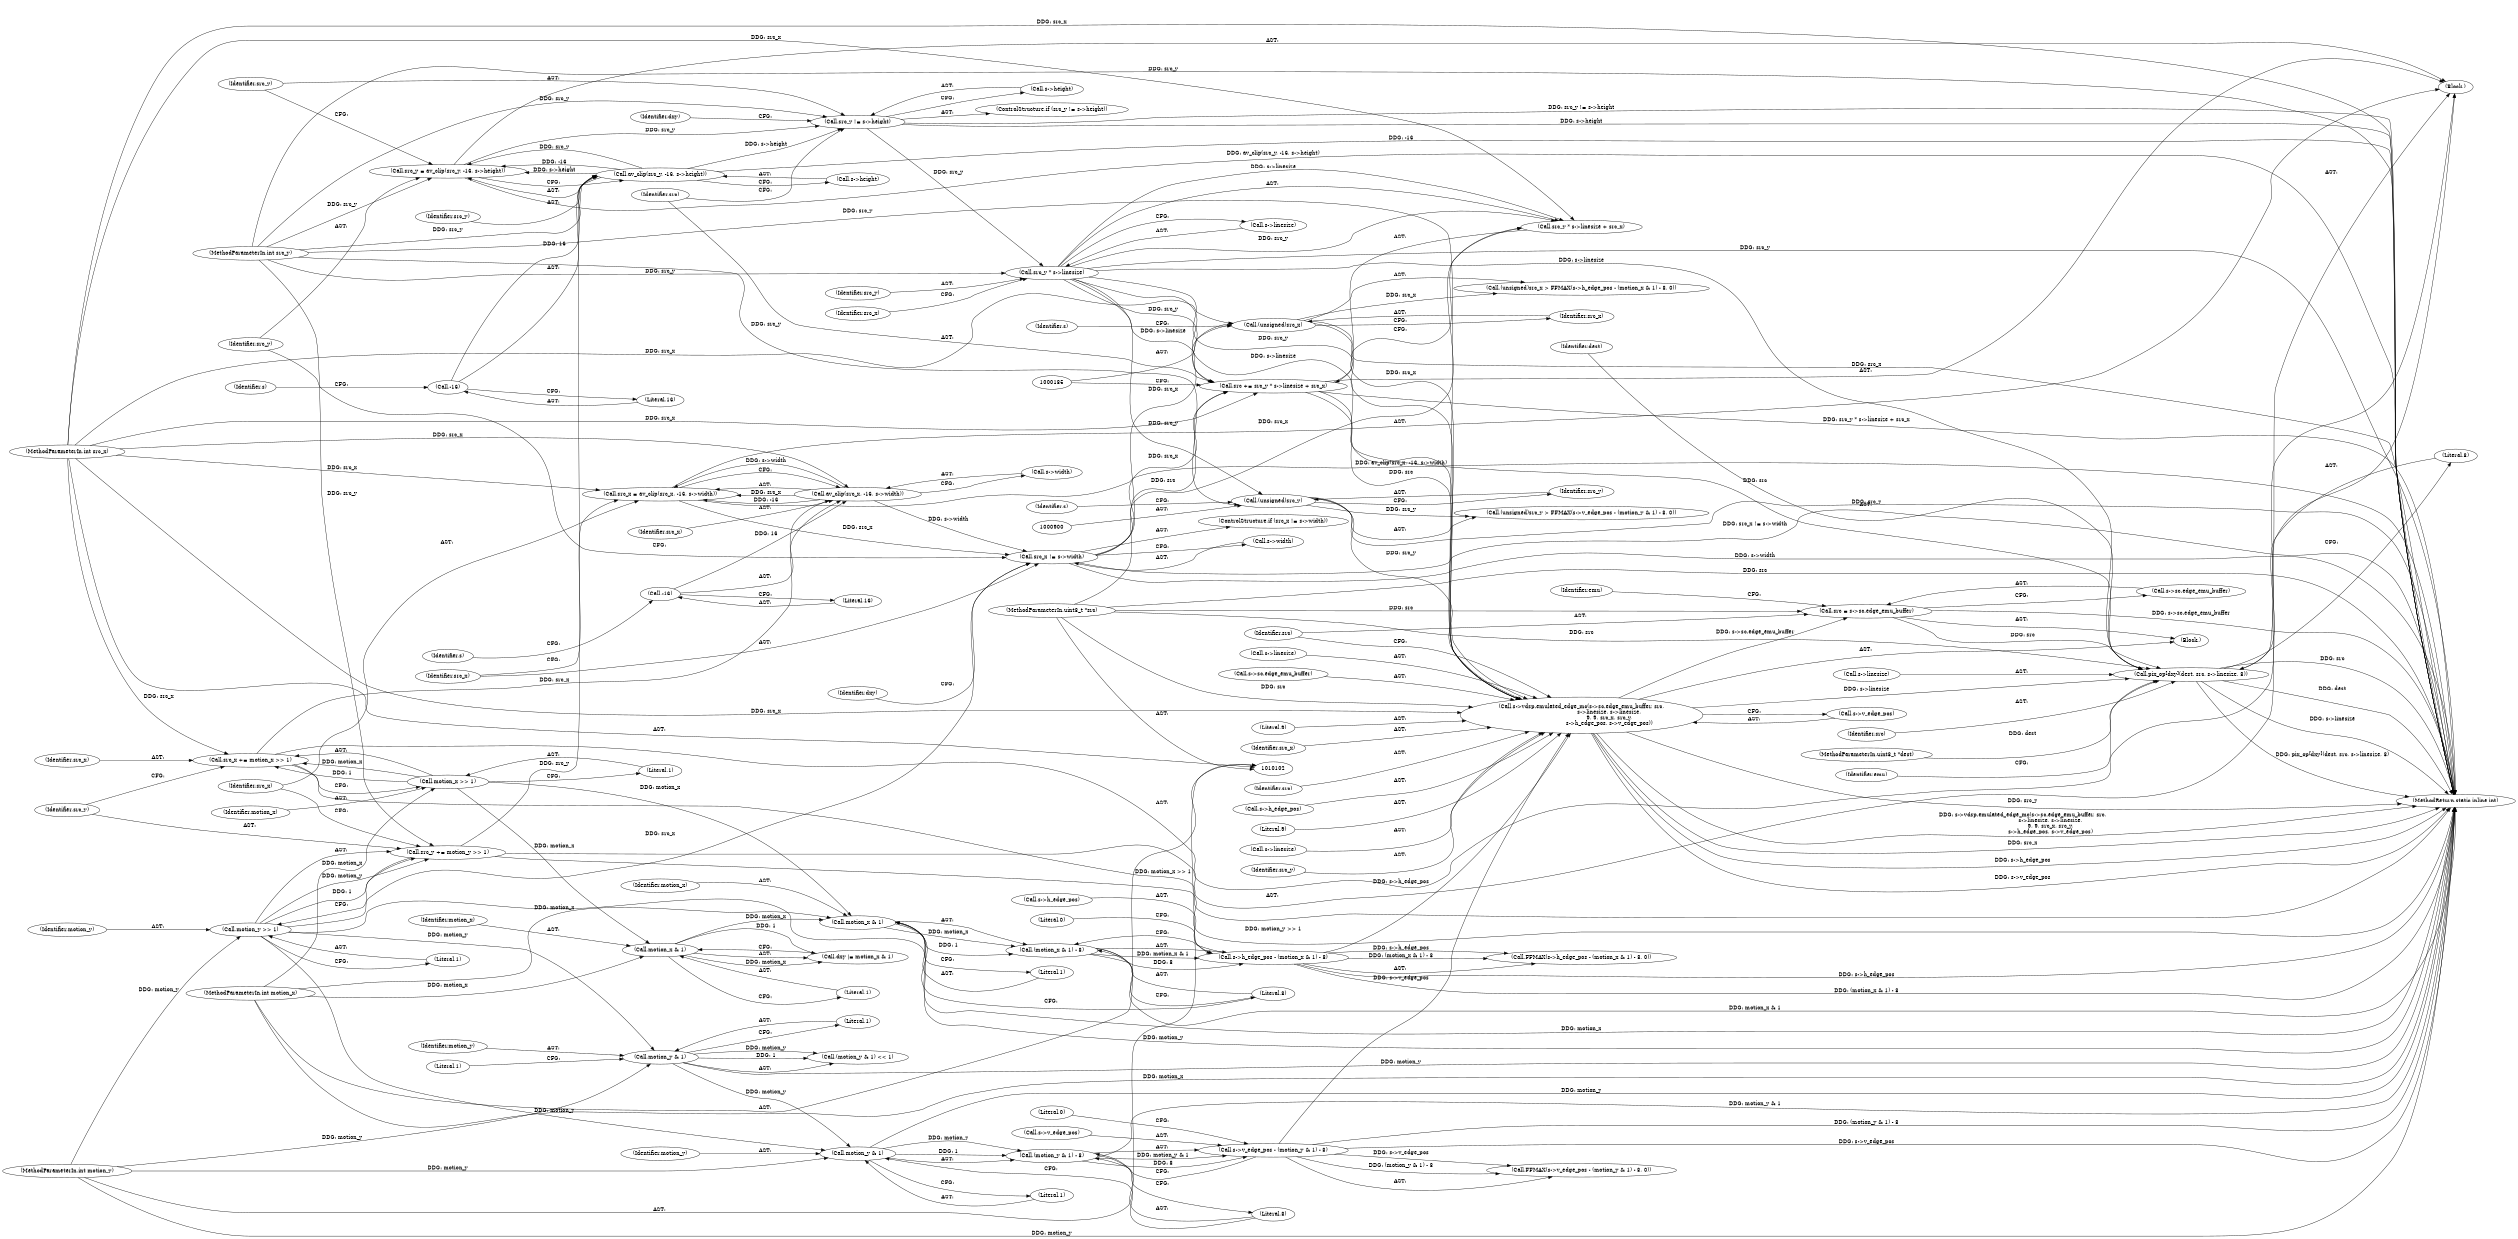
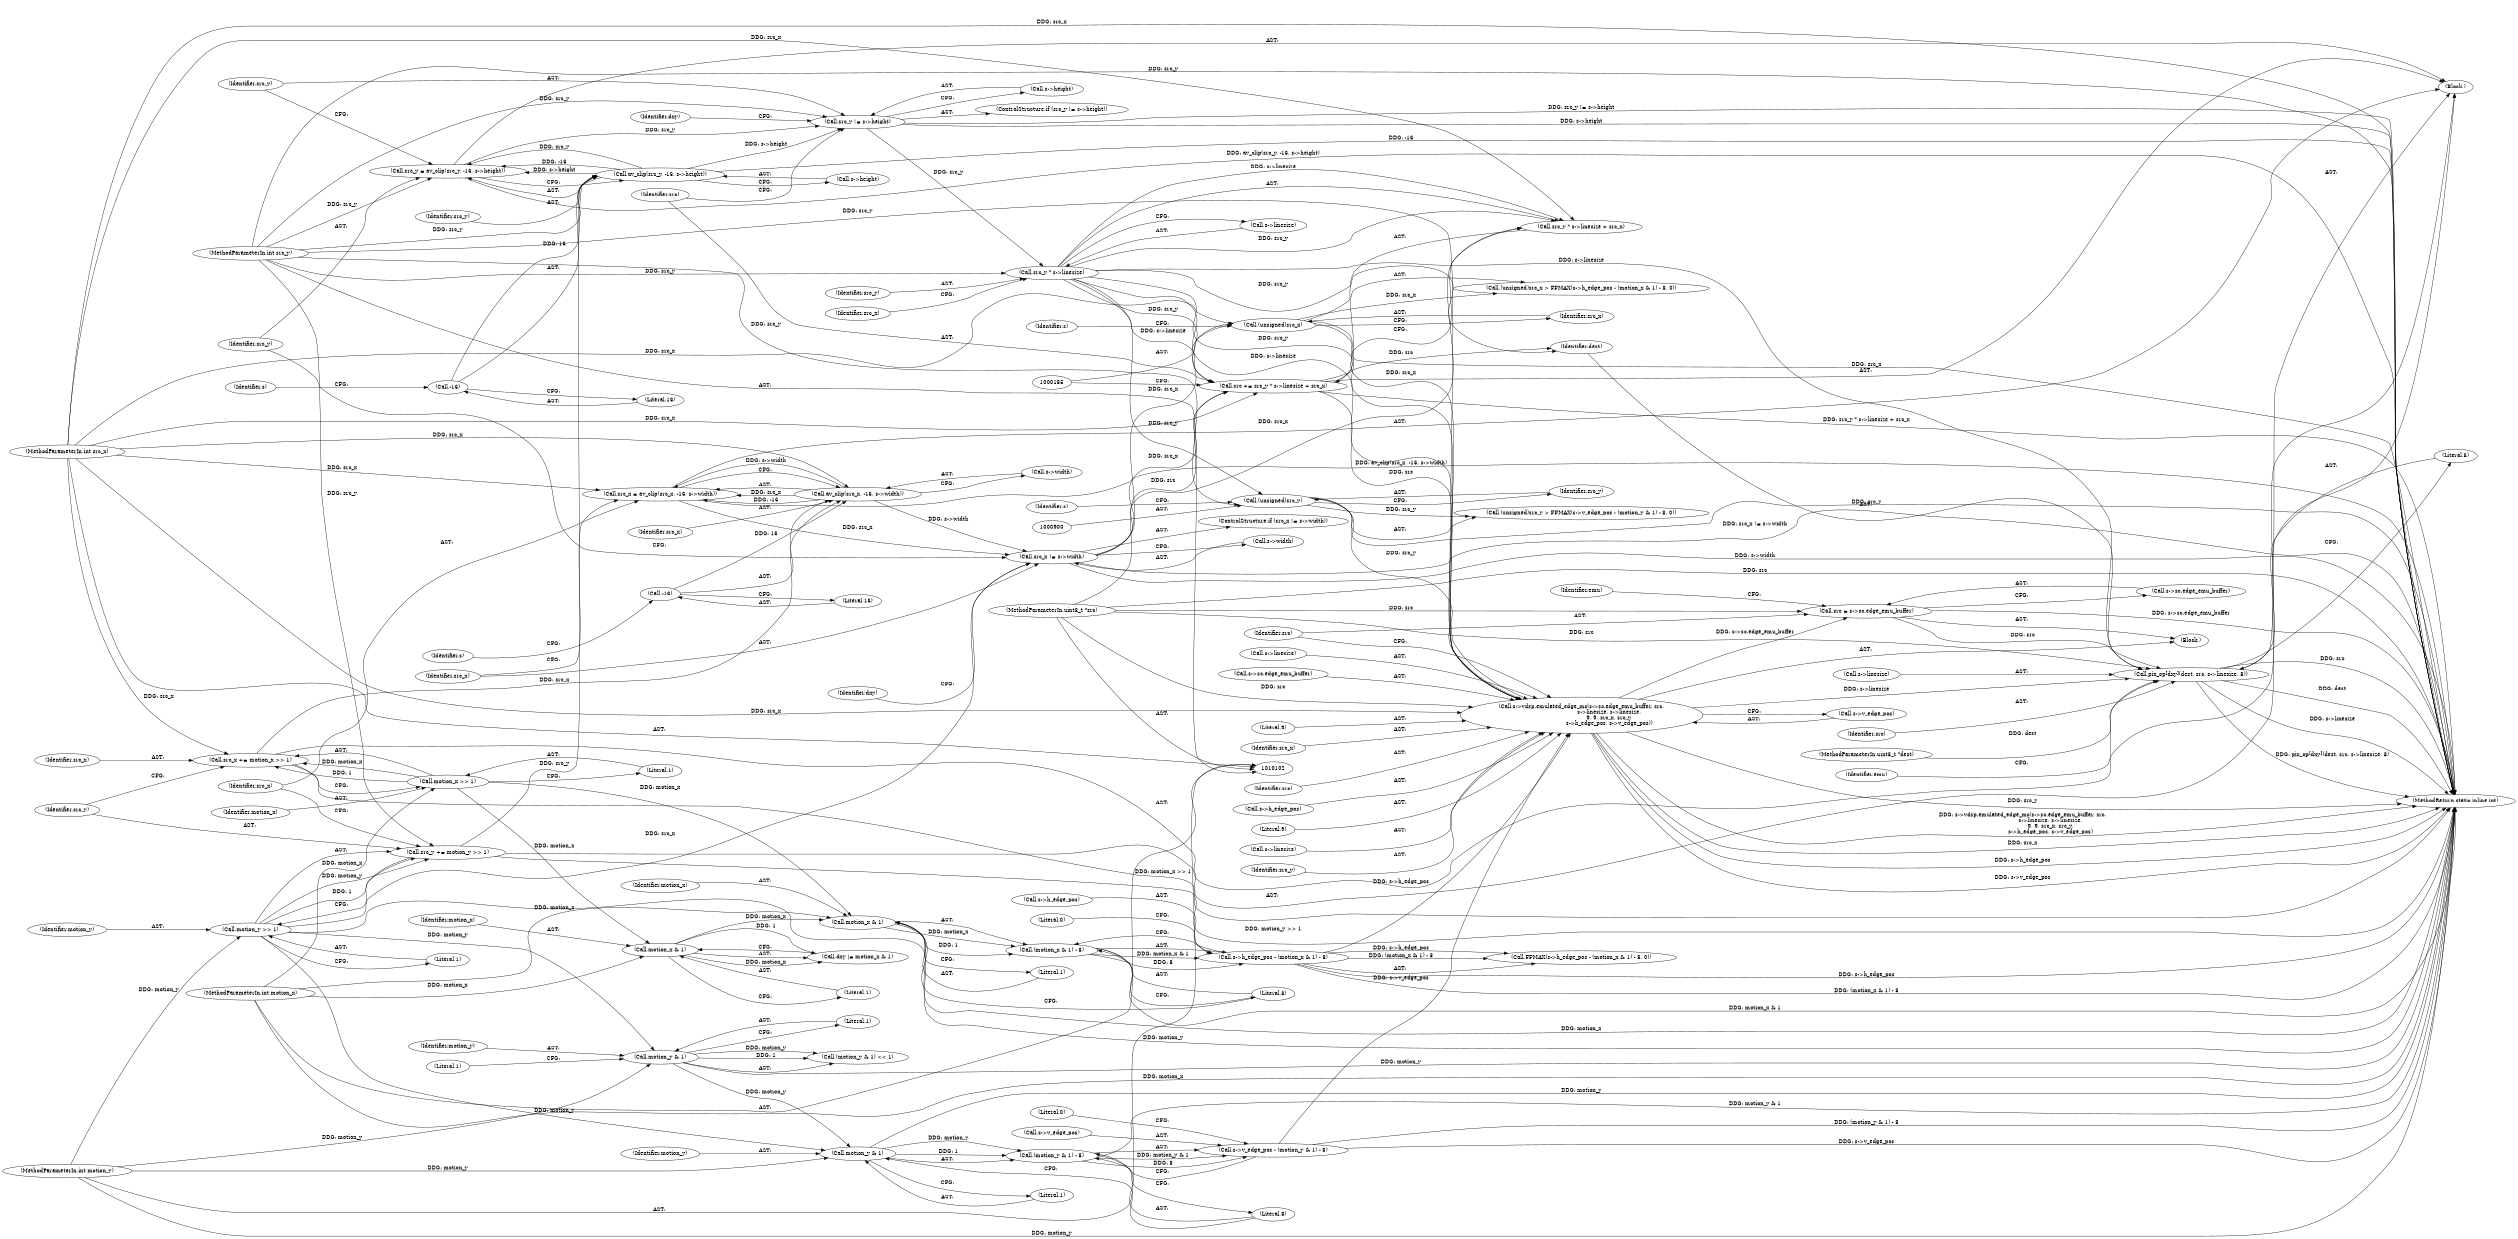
(1964, 251) -> (1337, 293)
none -> (925, 390)
(1745, 495) -> (1432, 357)
(1582, 1170) -> none
